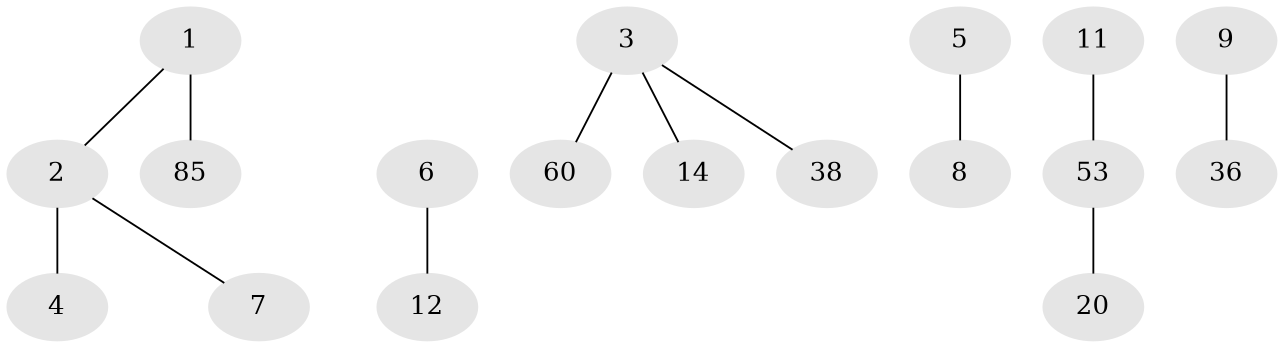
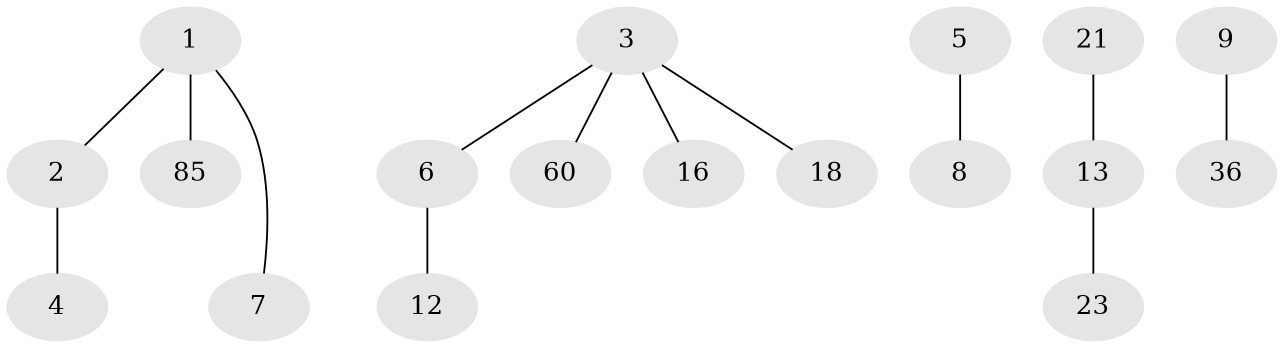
(1093, 41) -> (1093, 41)
none -> (527, 107)
(694, 174) -> (694, 174)
(827, 174) -> (827, 174)
(1093, 174) -> (1093, 174)
(158, 241) -> (263, 166)
(1093, 307) -> (1093, 307)
